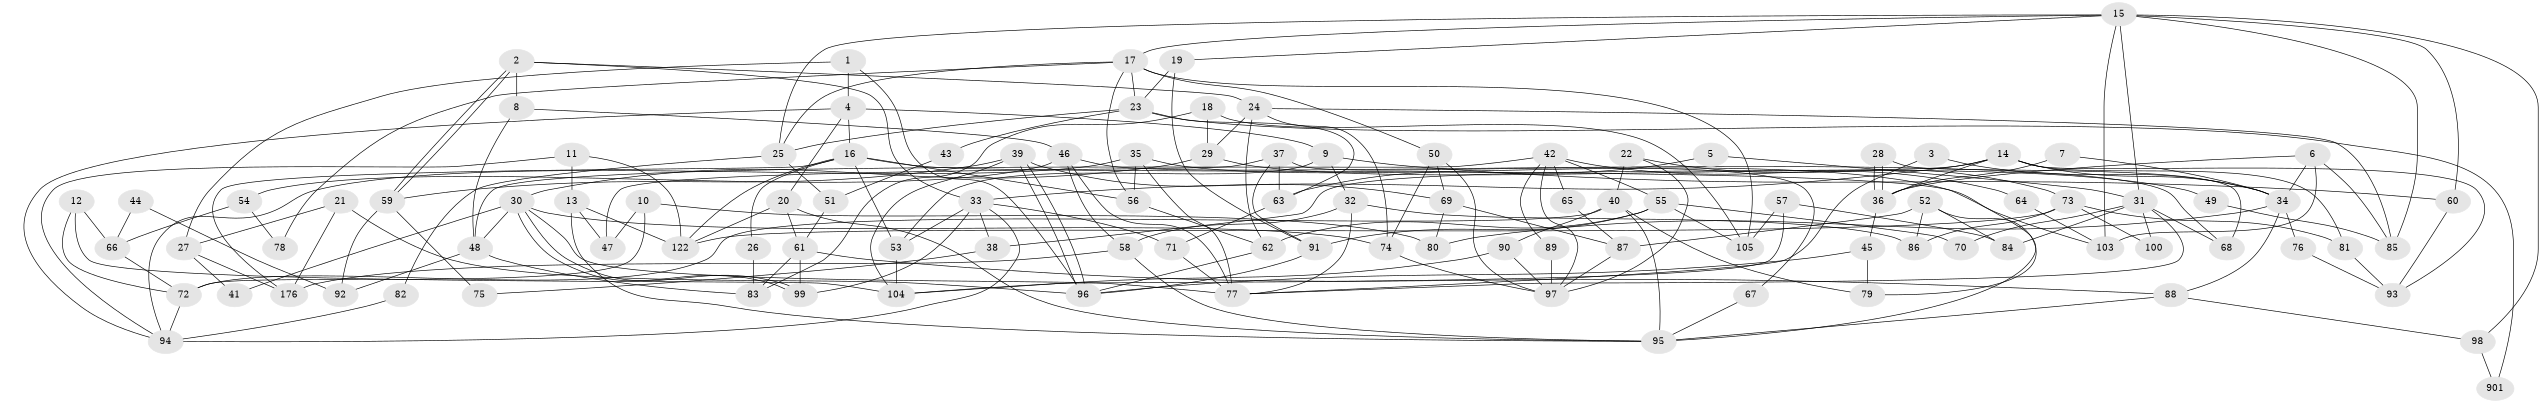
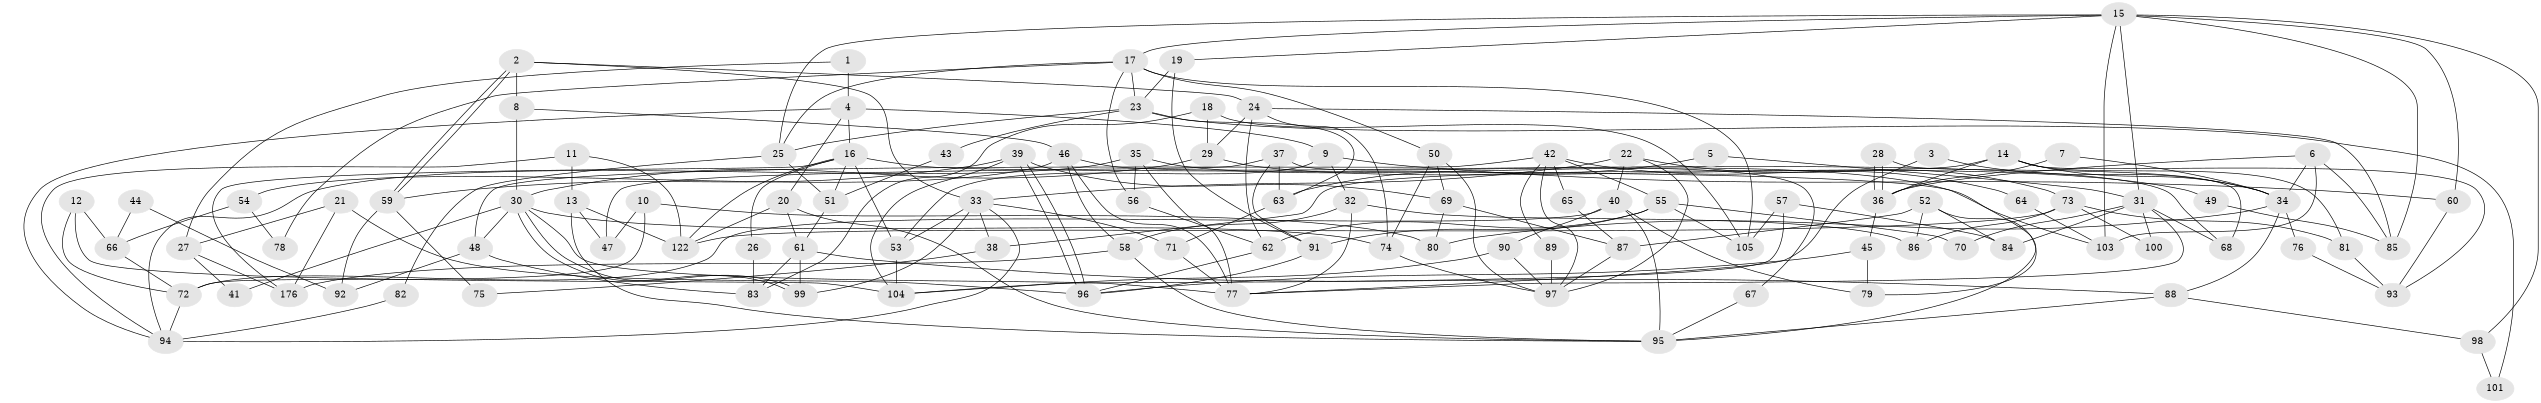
(1017, 182) -> (840, 178)
(478, 183) -> (517, 155)
(994, 187) -> none
(1491, 187) -> (1303, 183)
(2495, 389) -> (2495, 389)
